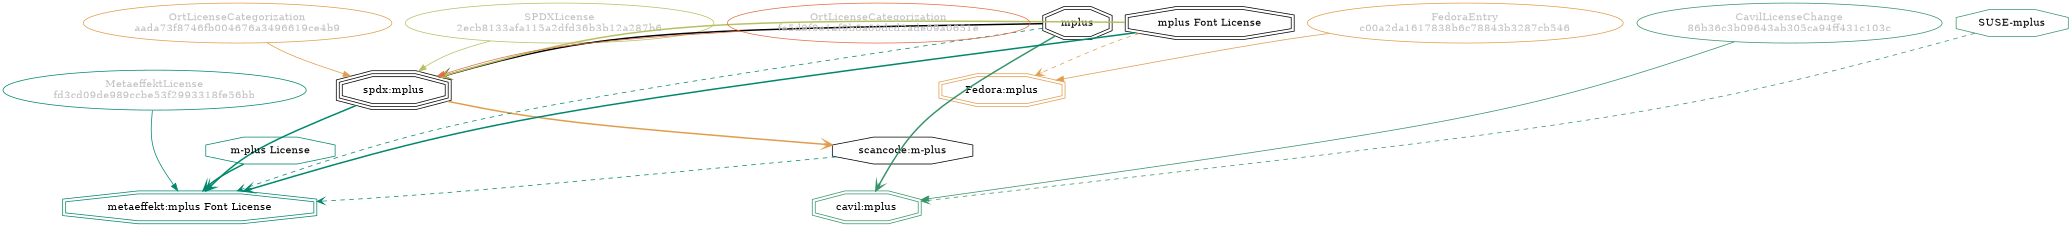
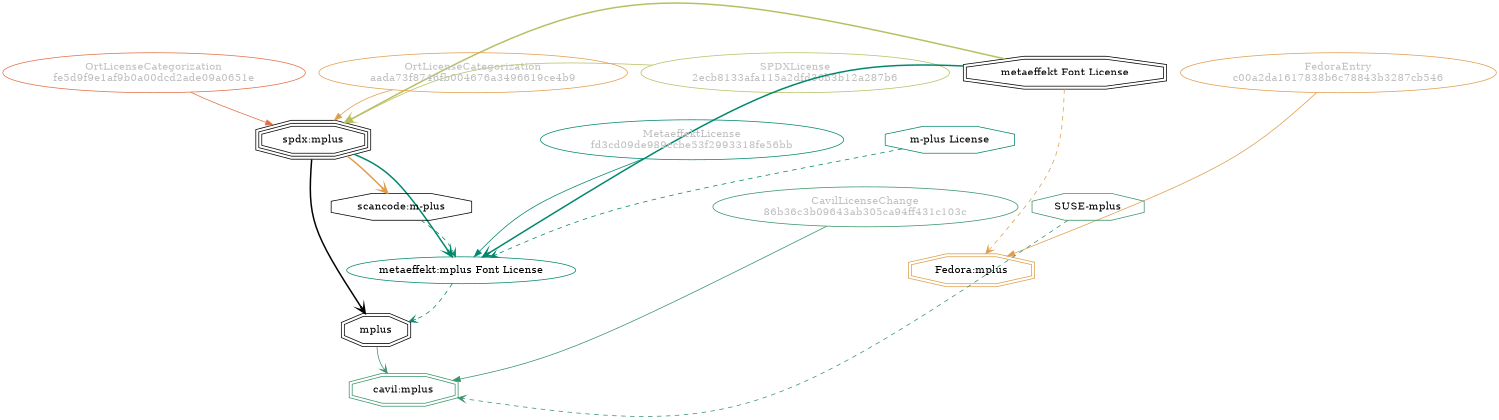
(1210, 23) -> (1065, 73)
(640, 90) -> (437, 304)
(955, 97) -> (379, 357)
(226, 174) -> (696, 190)
(190, 207) -> (461, 270)
